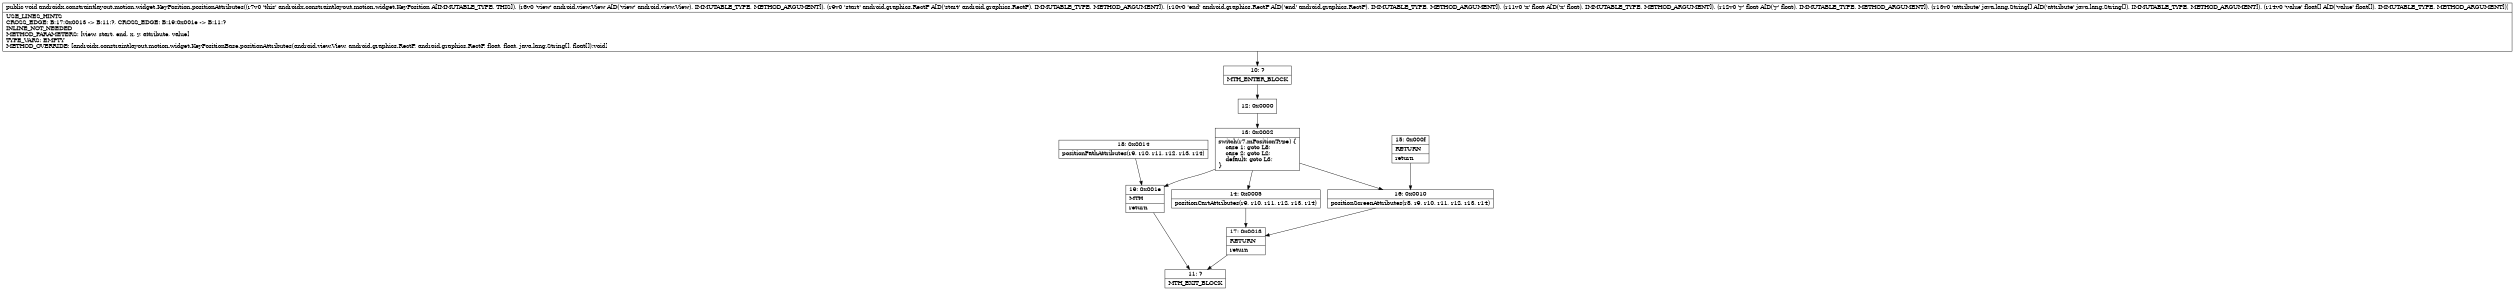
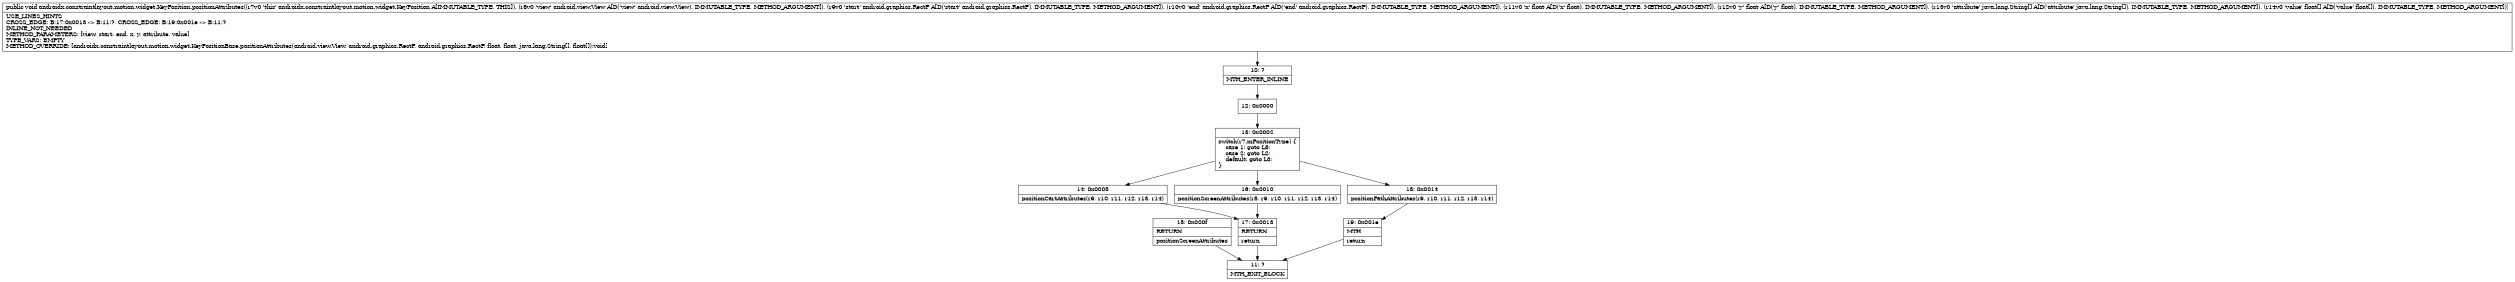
(1257, 80) -> (1257, 80)
(1404, 158) -> (1192, 241)
(1410, 174) -> (1227, 252)
(1191, 177) -> (1343, 173)
